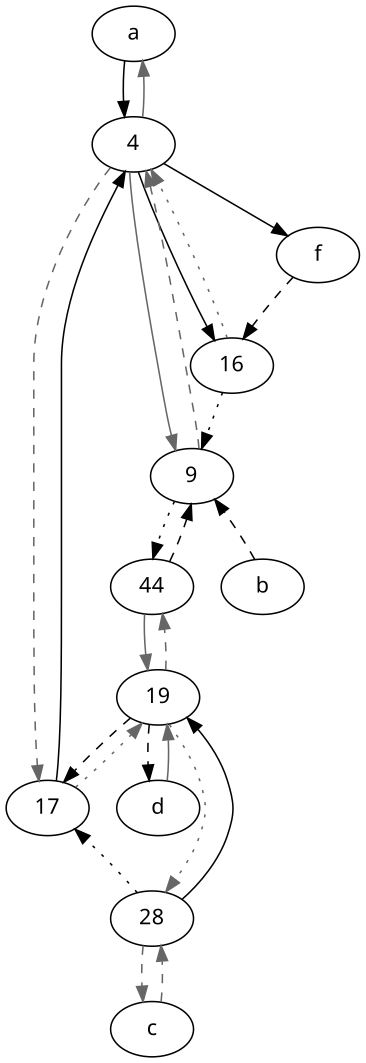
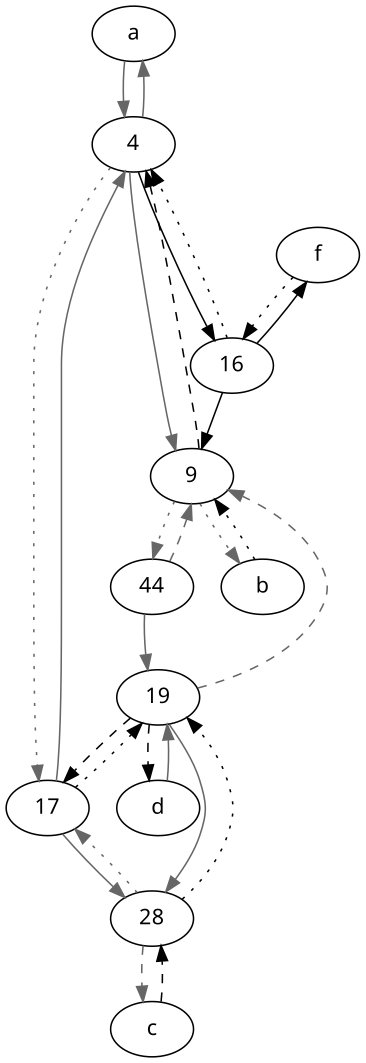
(123, 81) -> (123, 81)
(219, 196) -> (278, 319)
(195, 260) -> (195, 260)
(272, 301) -> (272, 301)
(177, 317) -> (177, 317)
(215, 413) -> (215, 413)
(34, 458) -> (34, 458)
(61, 478) -> (61, 478)
(165, 522) -> (165, 522)
none -> (214, 528)
(240, 535) -> (240, 535)
(179, 540) -> (179, 540)
(166, 649) -> (321, 608)
(104, 762) -> (104, 762)
(205, 801) -> (205, 801)
(232, 818) -> (232, 818)
none -> (87, 861)
(113, 866) -> (113, 866)
(162, 981) -> (162, 981)
